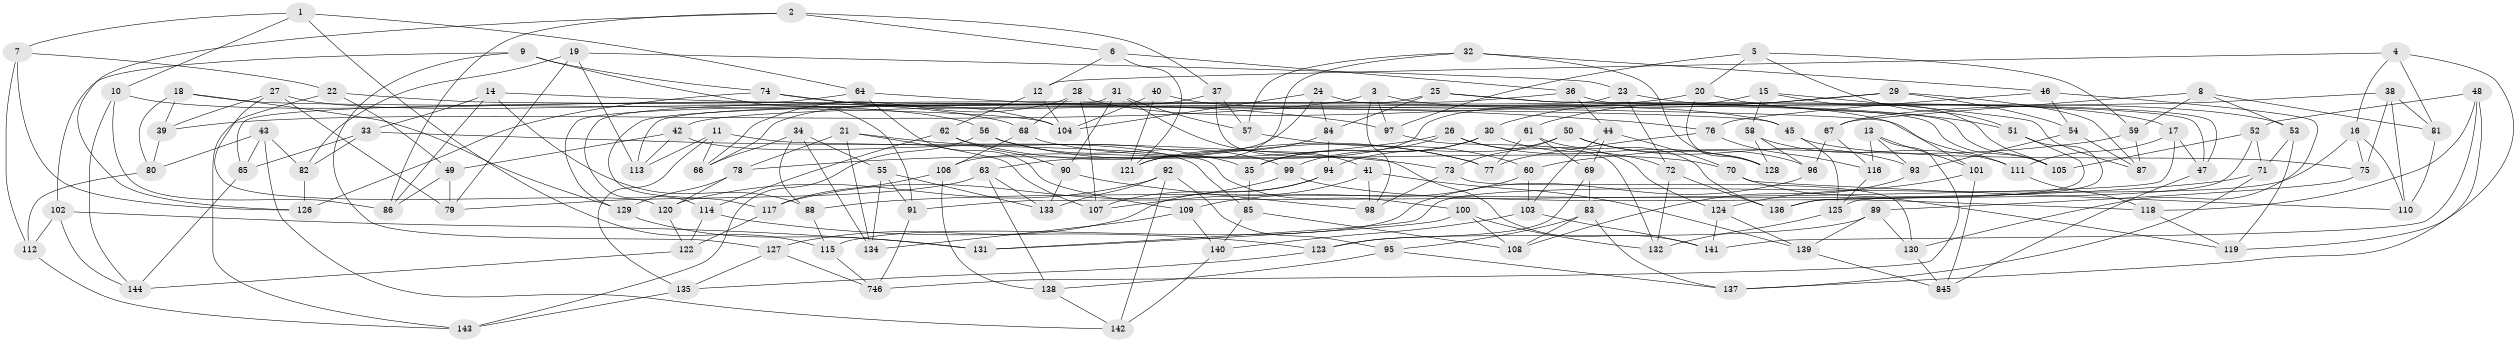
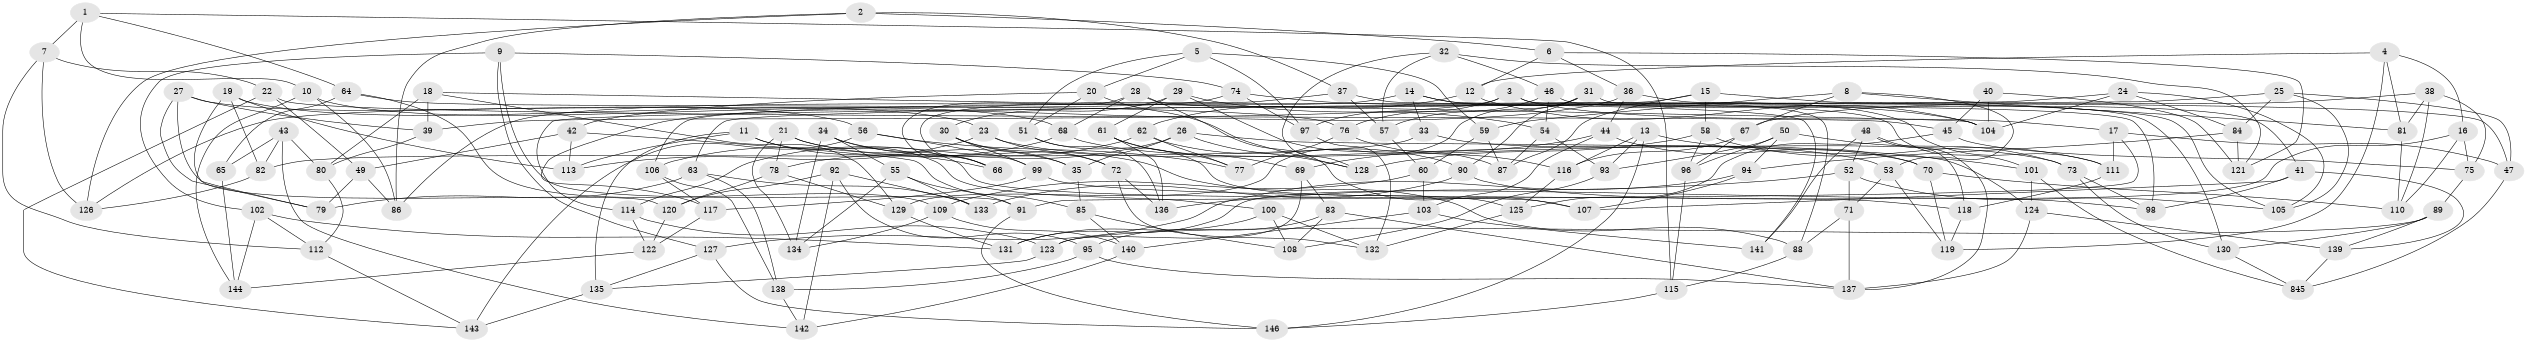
(305, 151) -> none
(1715, 230) -> (1960, 276)
(875, 290) -> (1272, 329)
